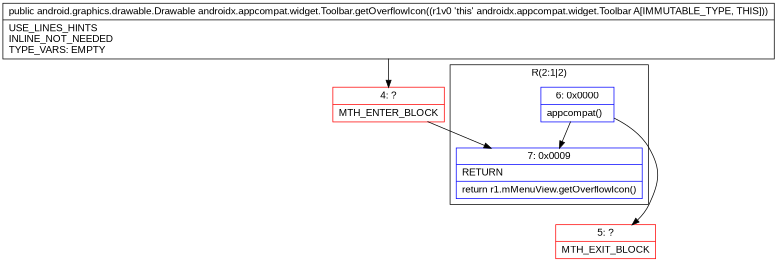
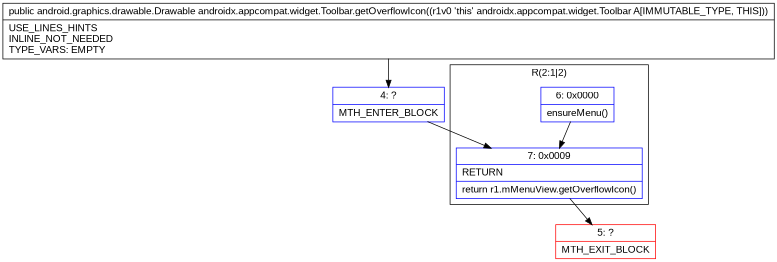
(389, 105) -> (389, 105)
(575, 113) -> (577, 113)
(656, 163) -> (579, 209)
